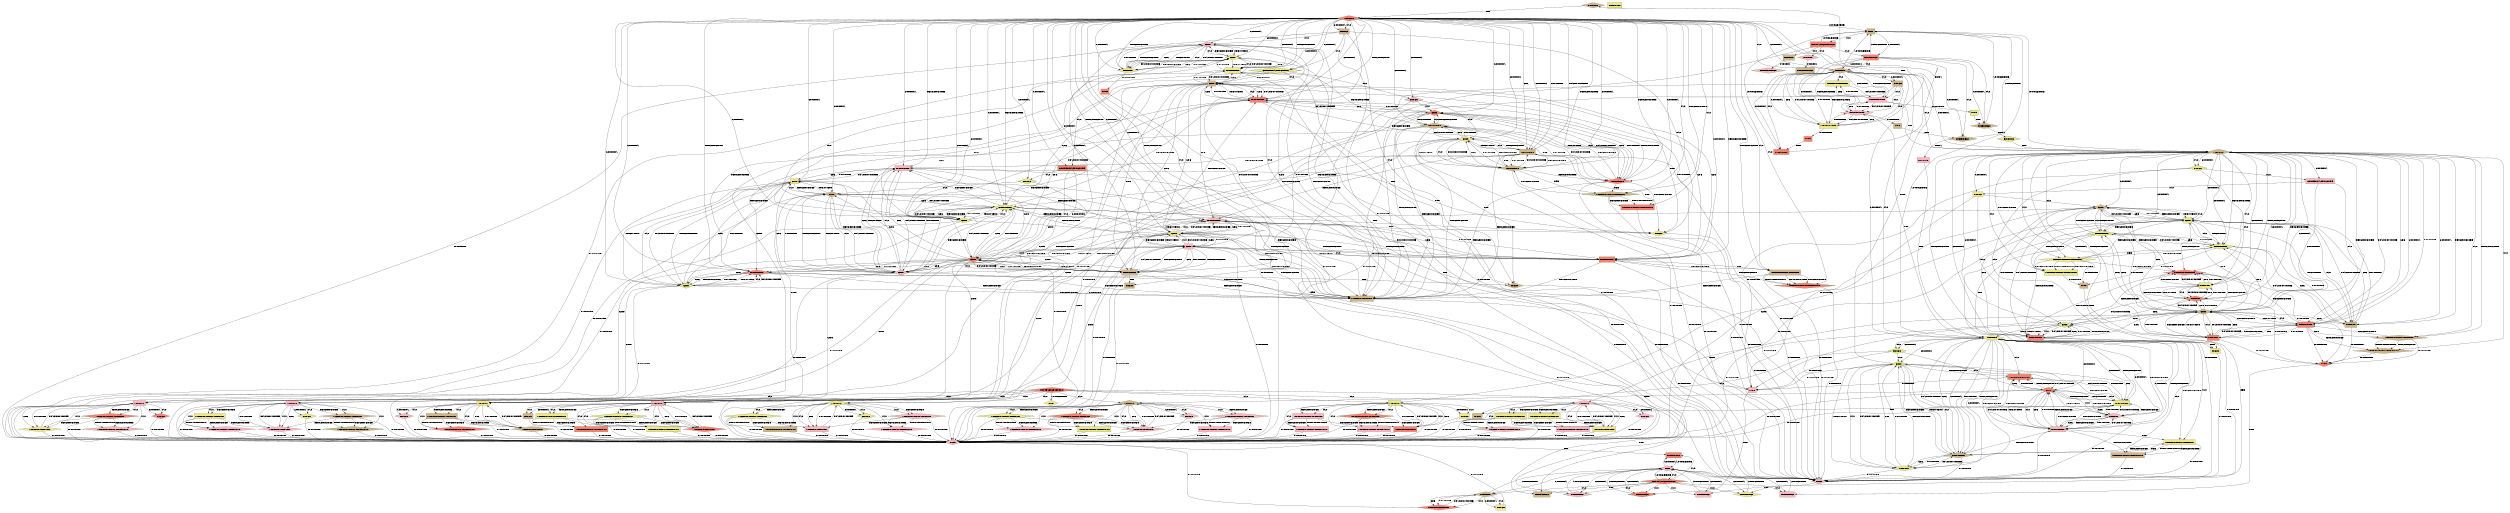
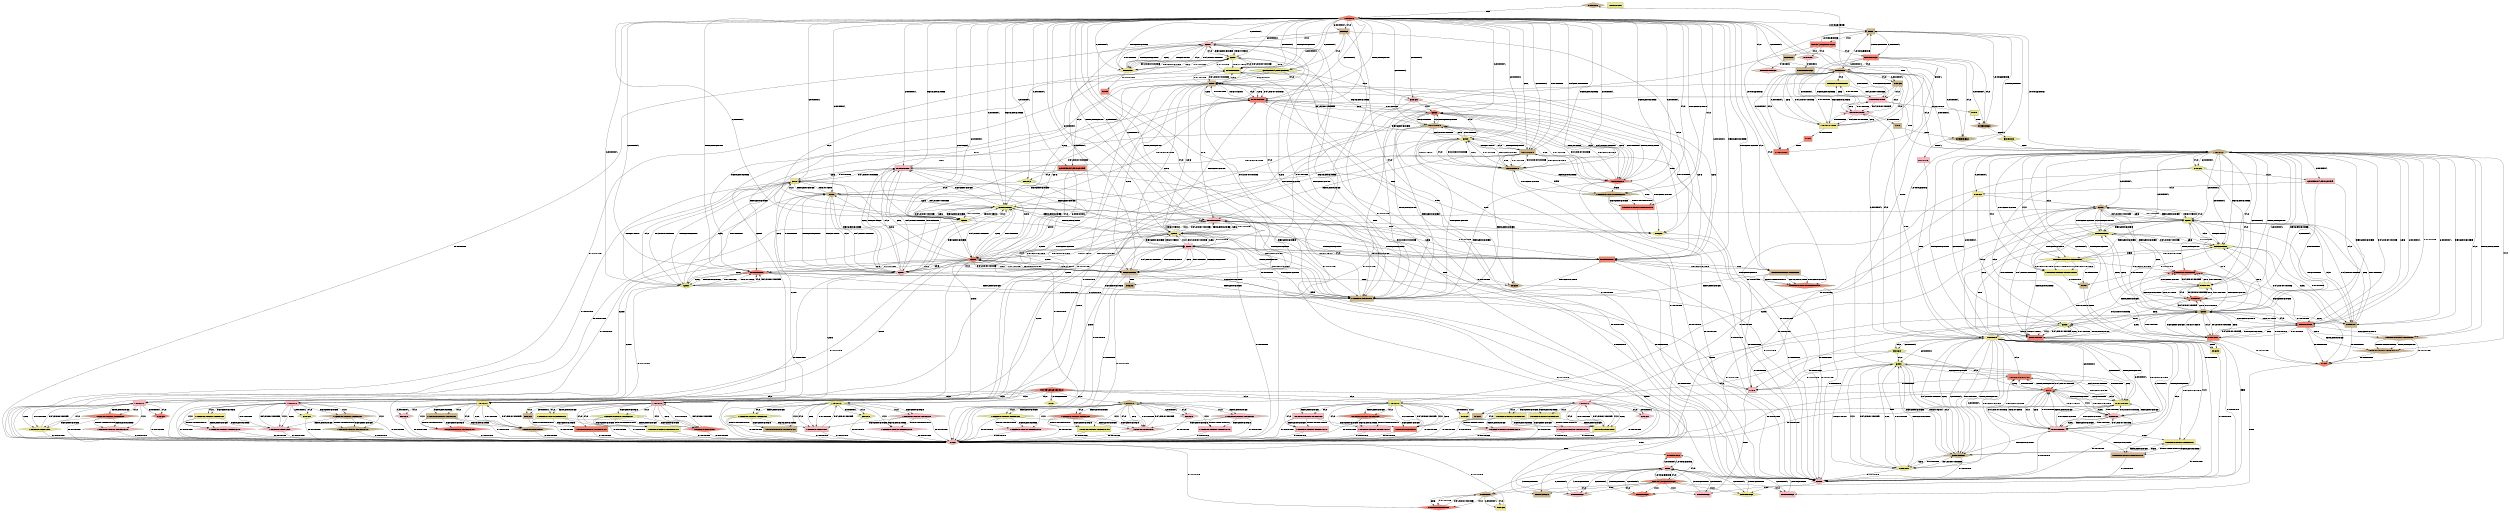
(1615, 5) -> (1615, 5)
